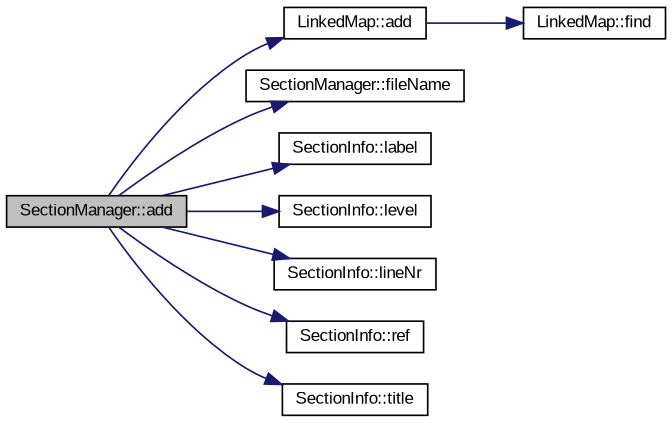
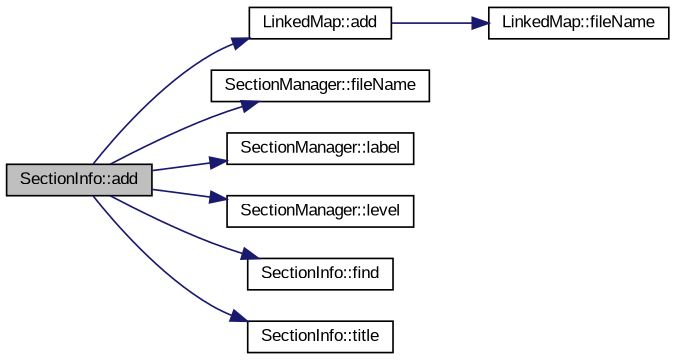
(594, 23) -> (579, 23)
(355, 149) -> (320, 149)
(97, 211) -> (79, 180)
(355, 211) -> (320, 211)
(355, 274) -> none
(355, 337) -> (320, 274)
